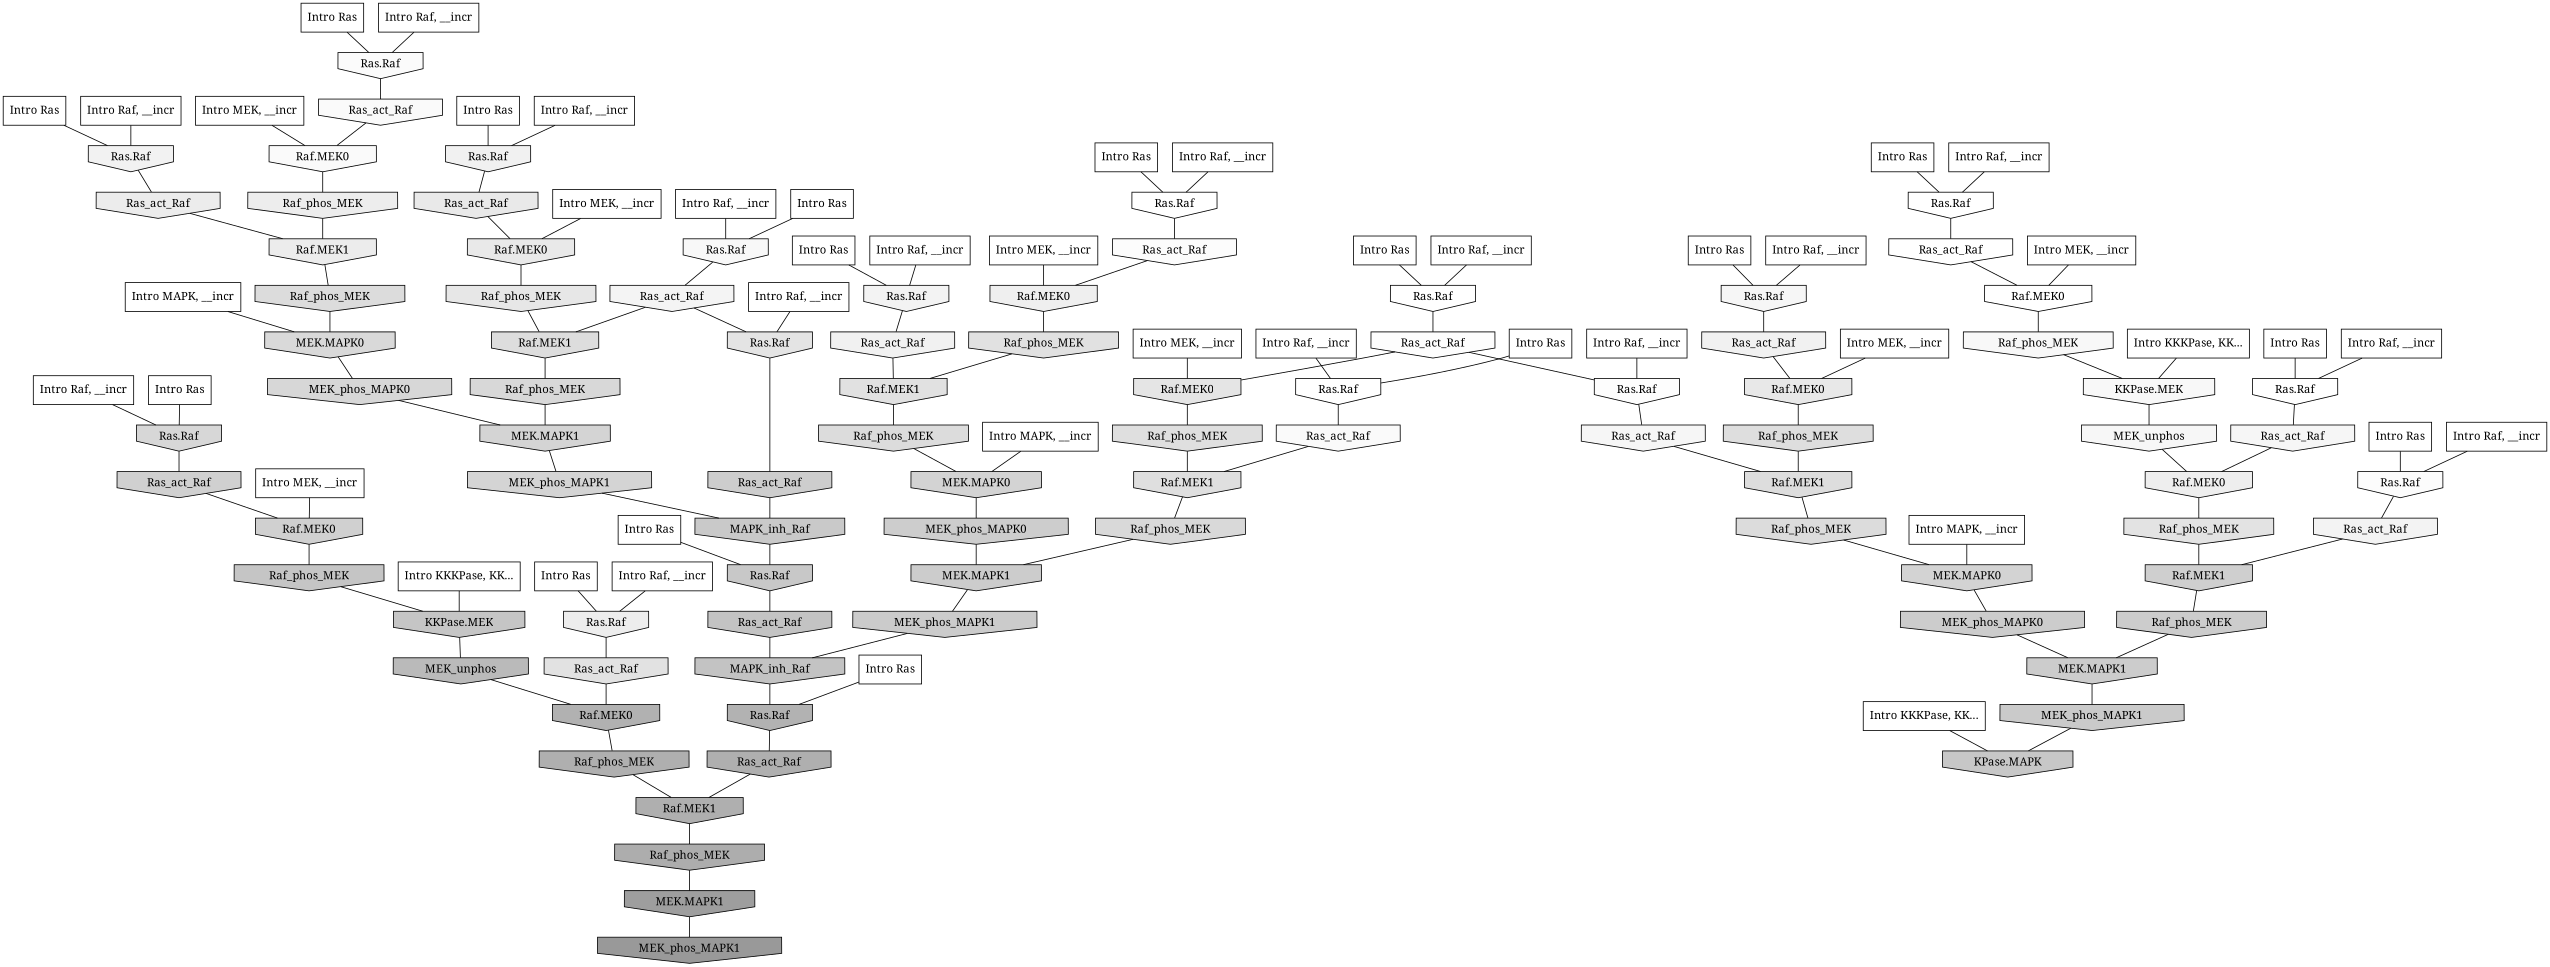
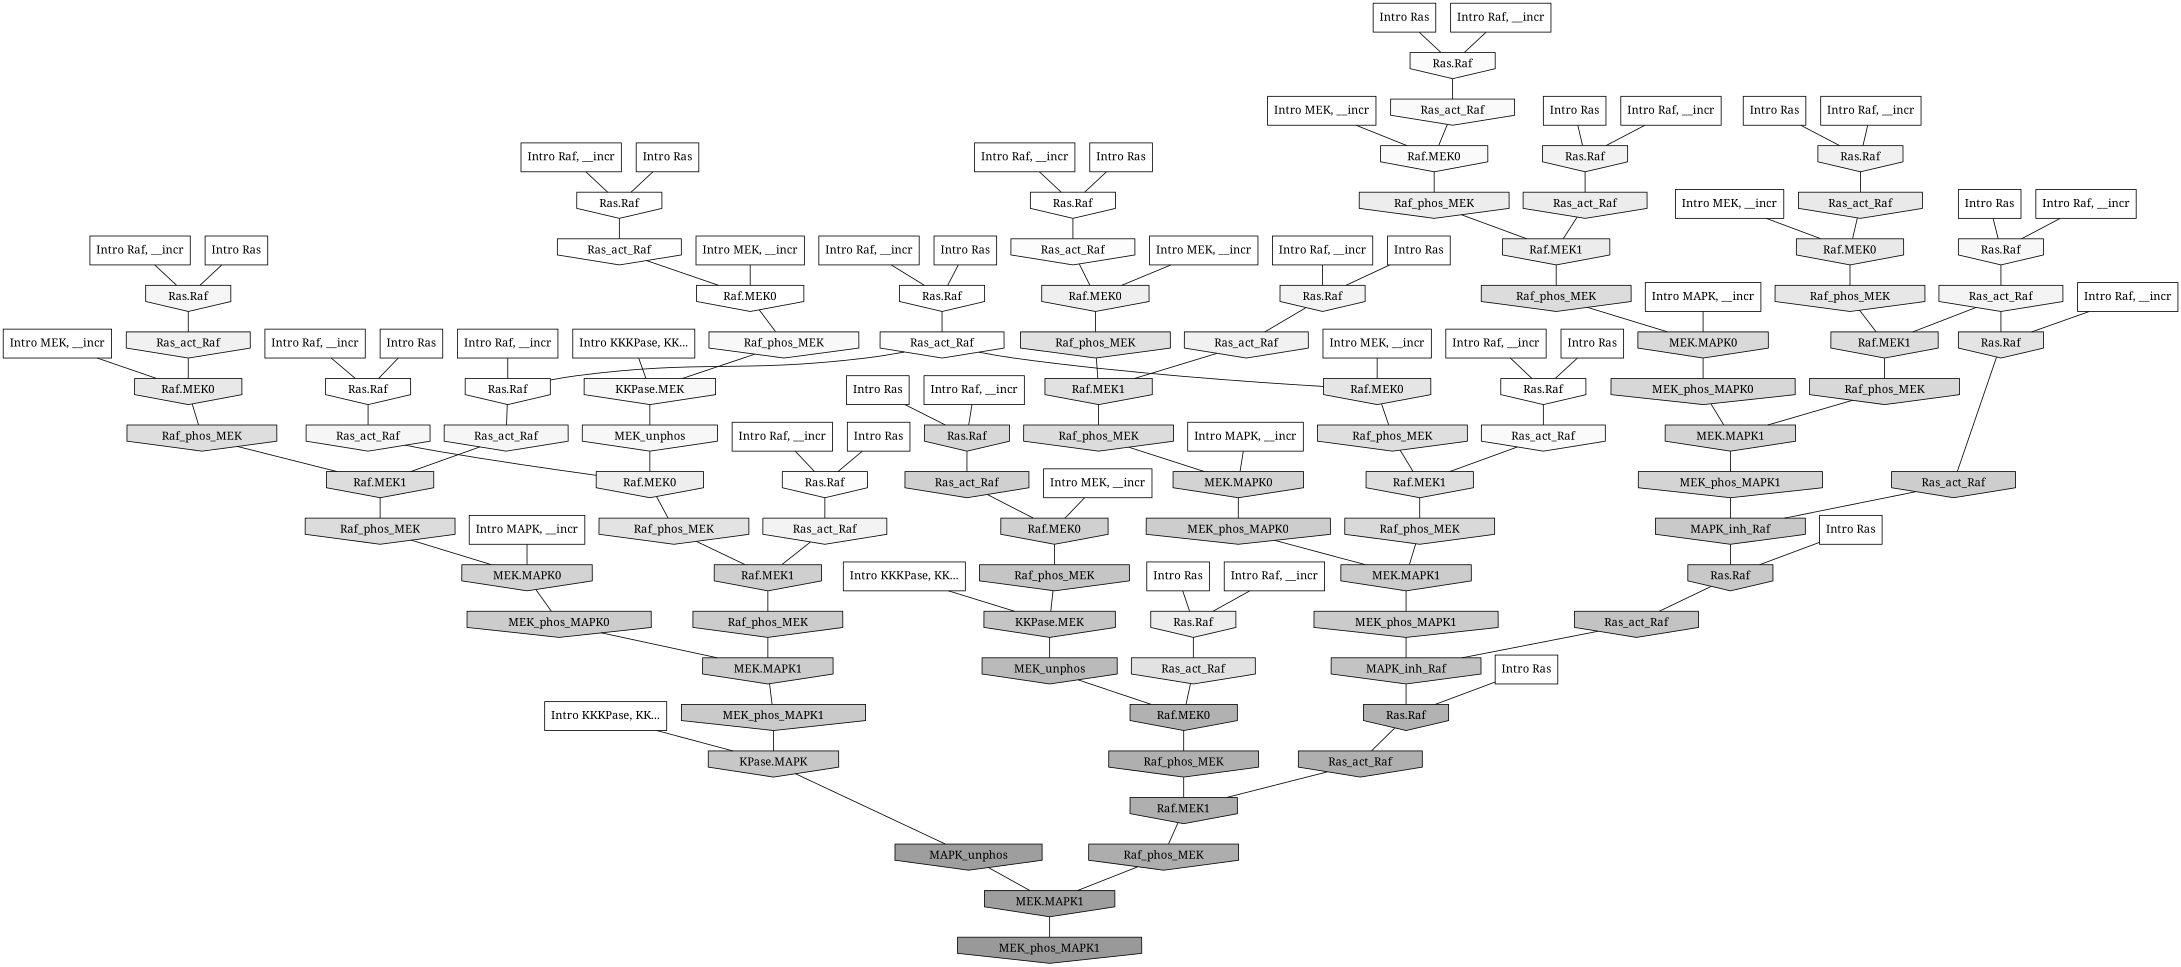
none -> (969, 856)
